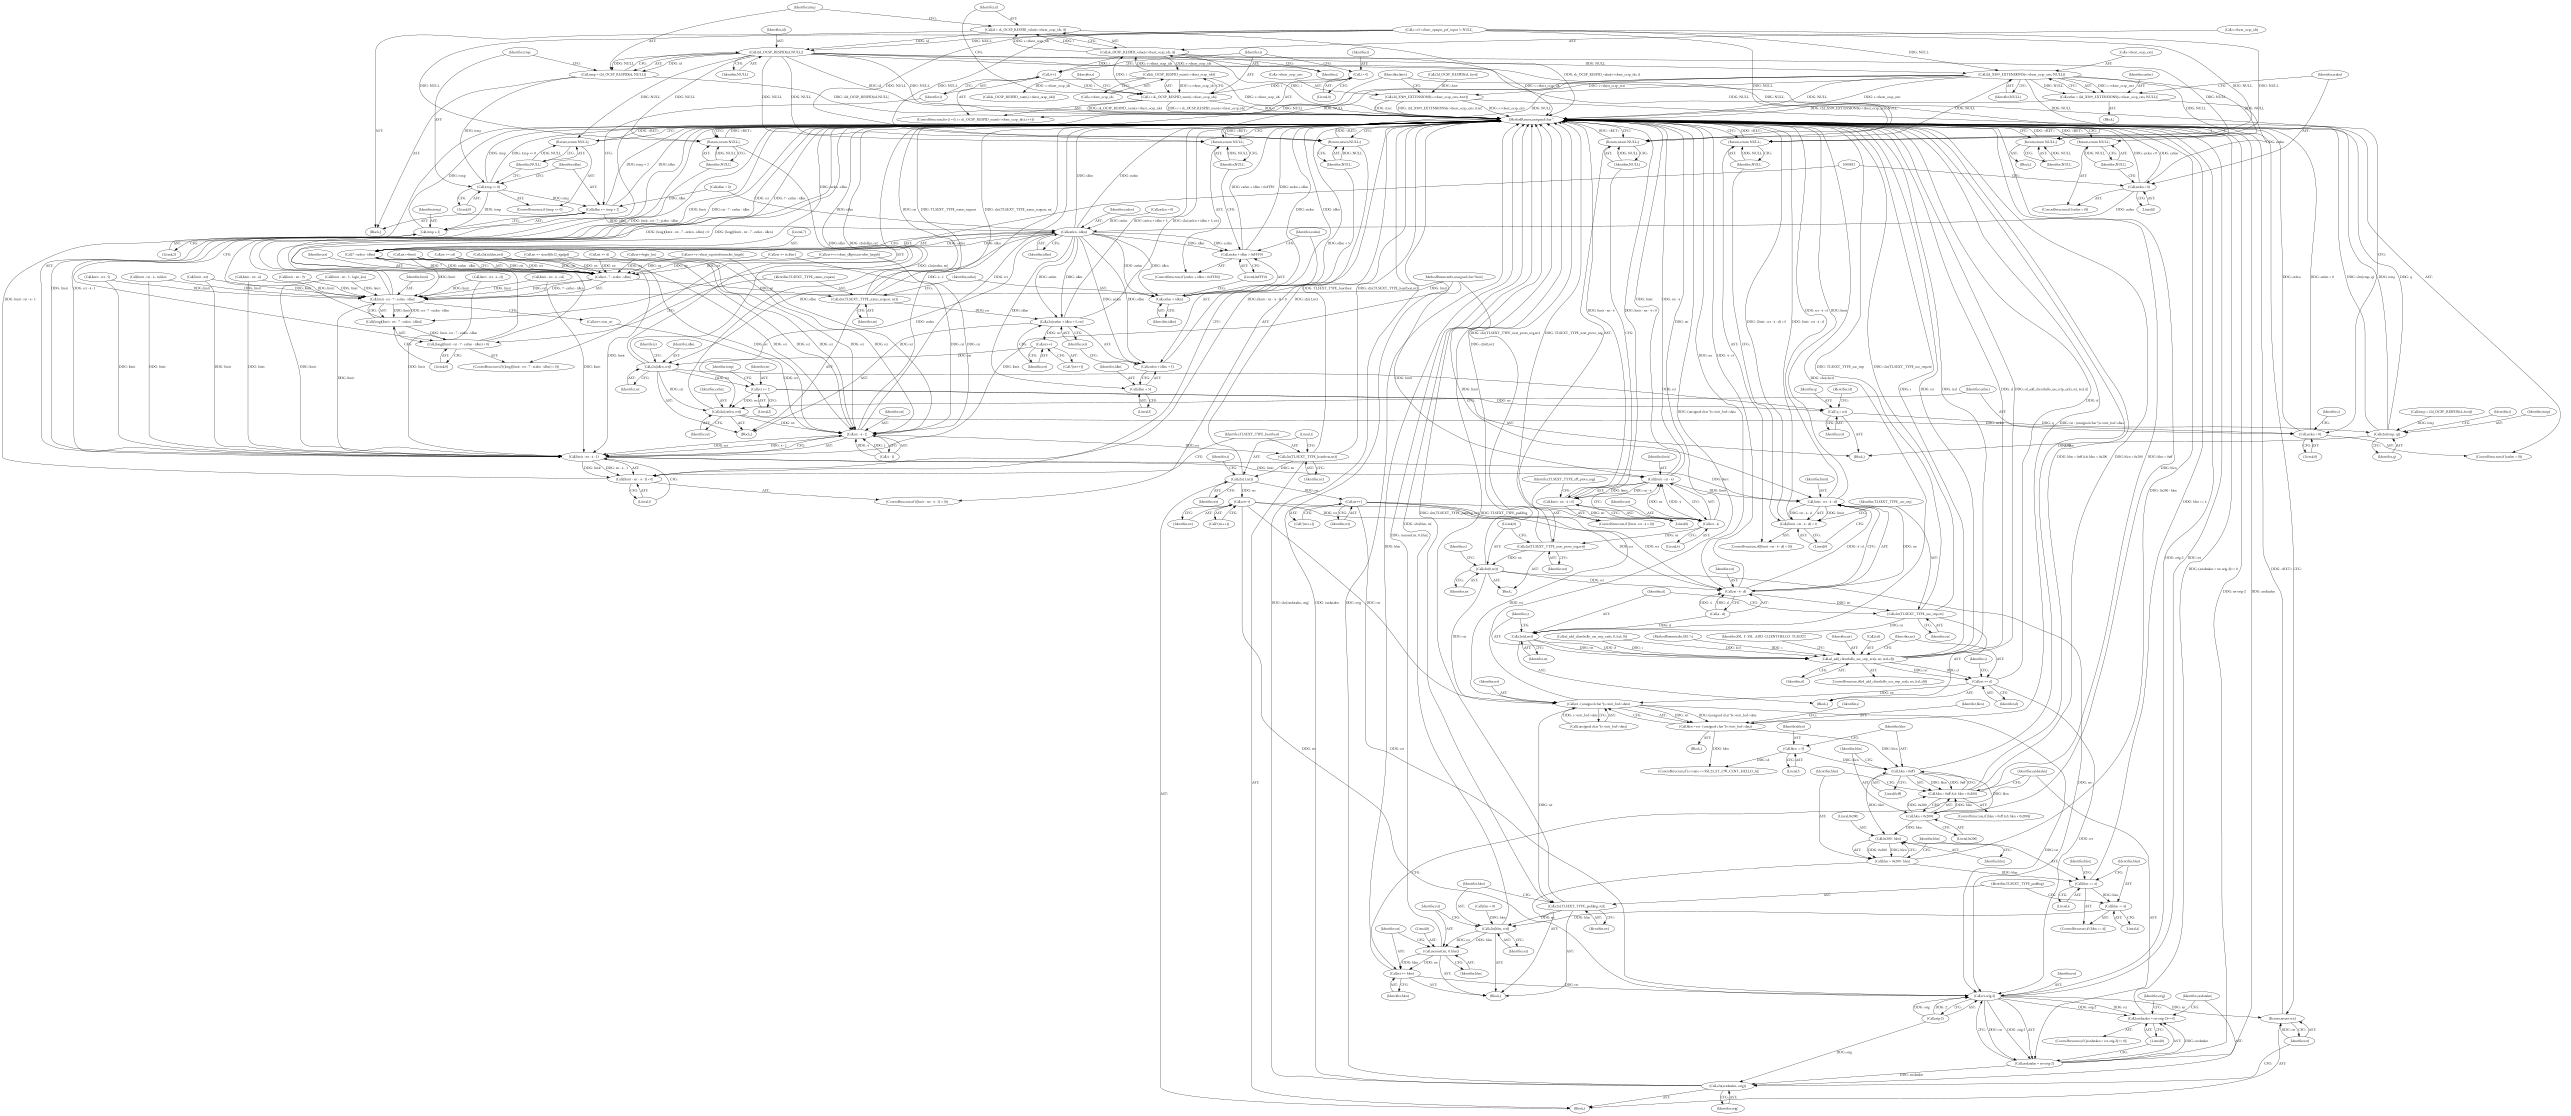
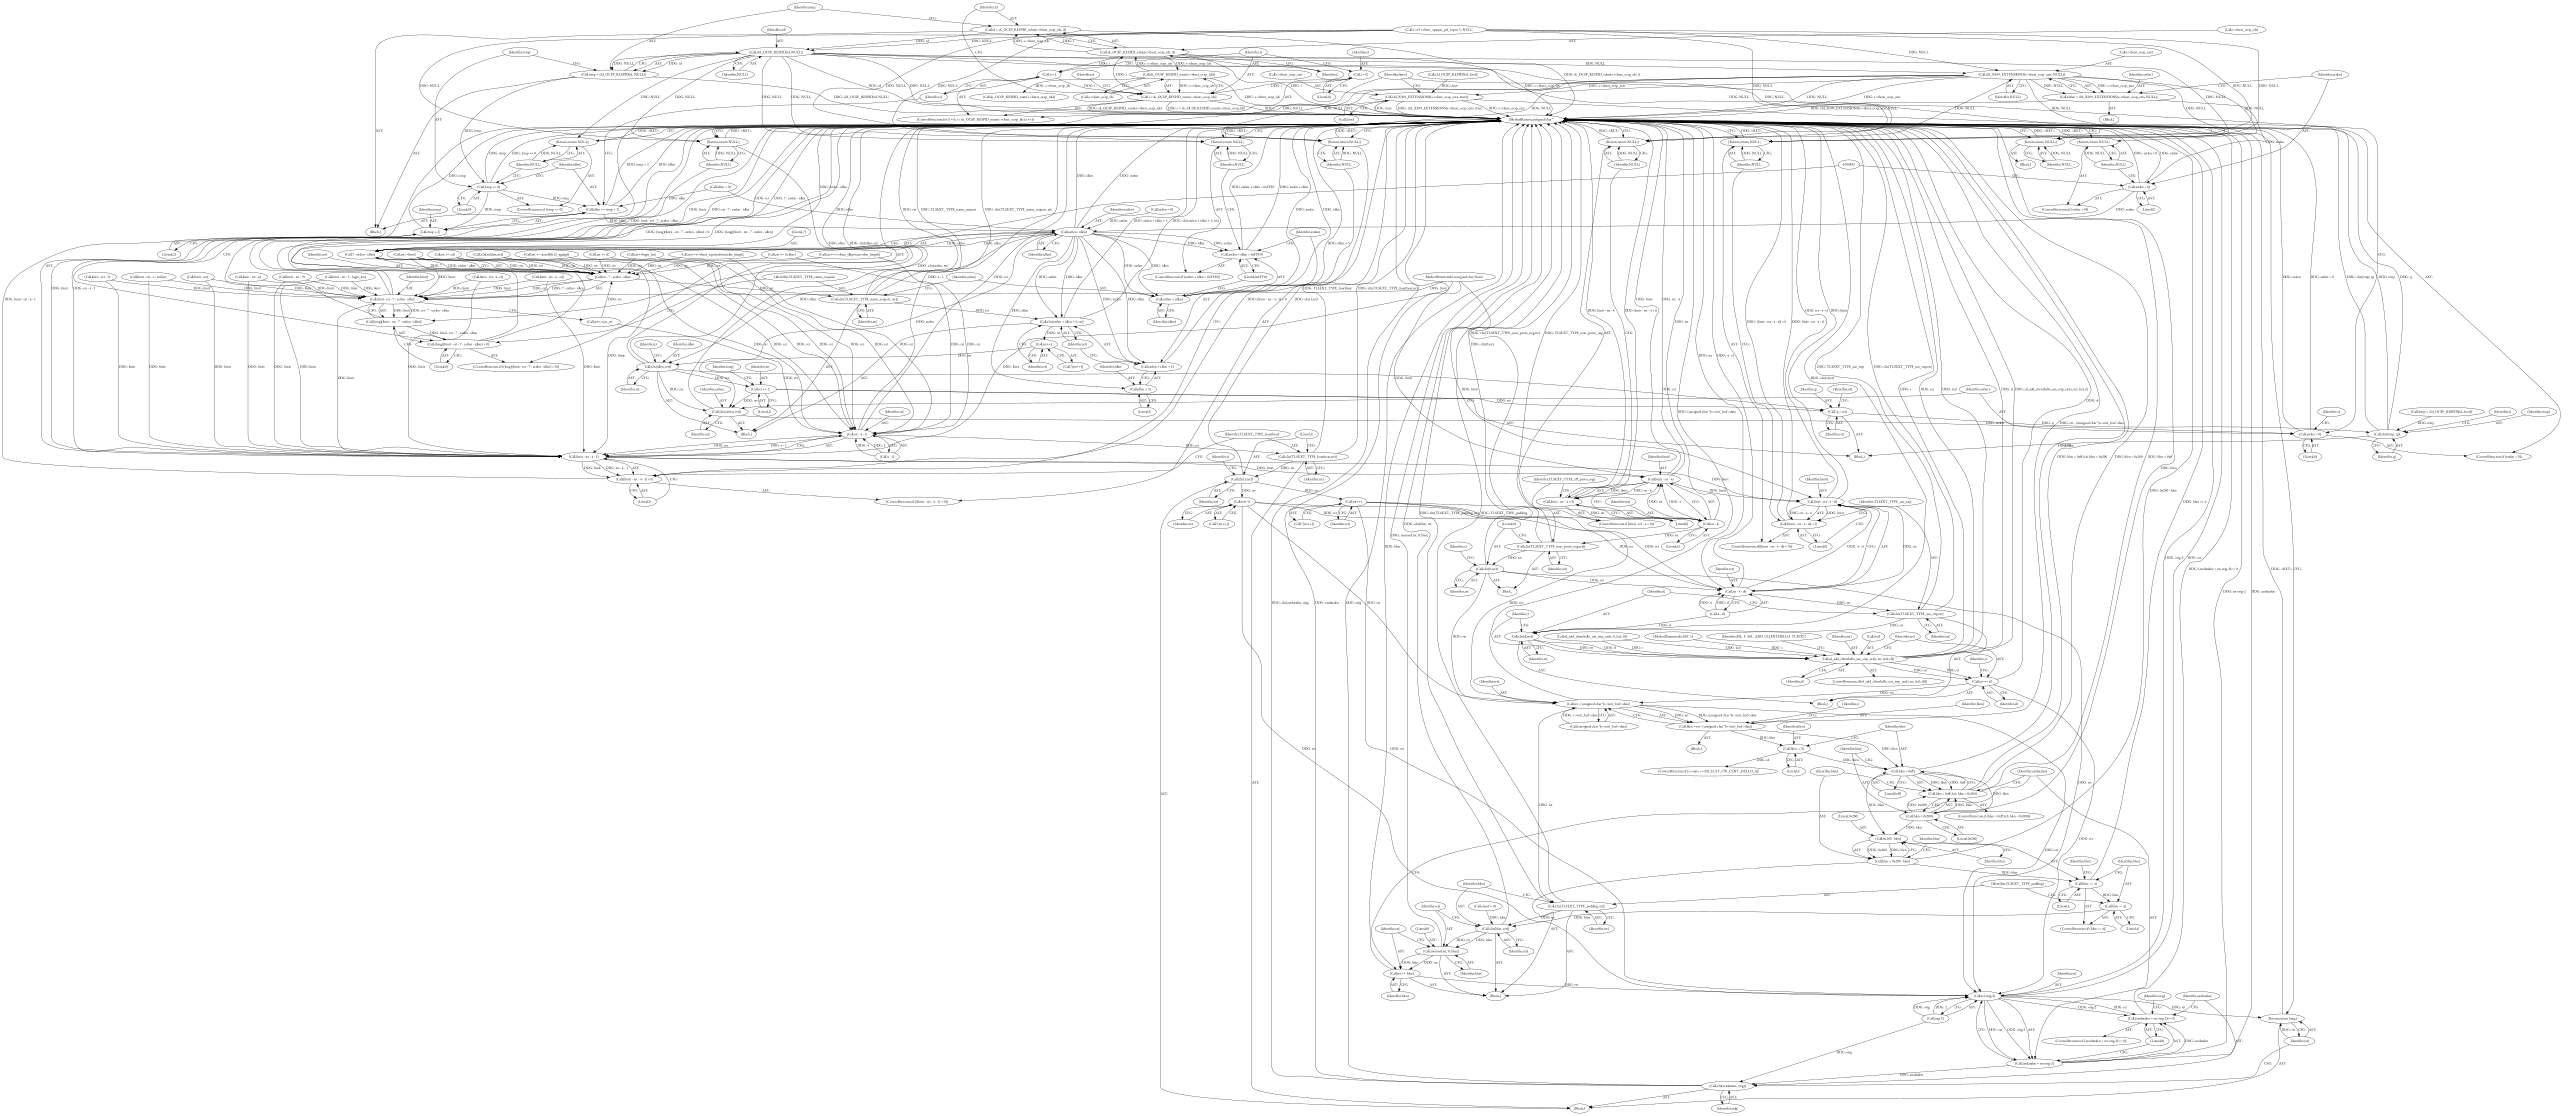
none -> (1346, 120)
none -> (606, 301)
(789, 426) -> none
none -> (312, 449)
(1712, 748) -> (1755, 738)
(1485, 906) -> (1485, 906)
(2282, 1019) -> (2282, 1019)
